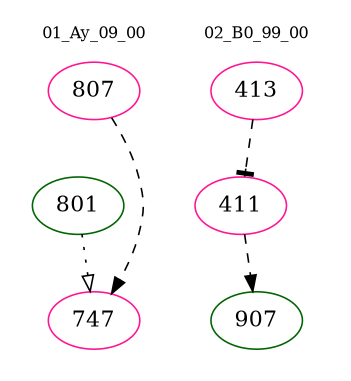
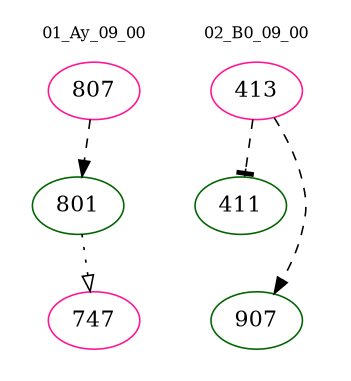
(257, 34) -> (257, 34)
(143, 198) -> (87, 140)
(241, 206) -> (241, 206)
(248, 255) -> (305, 198)
